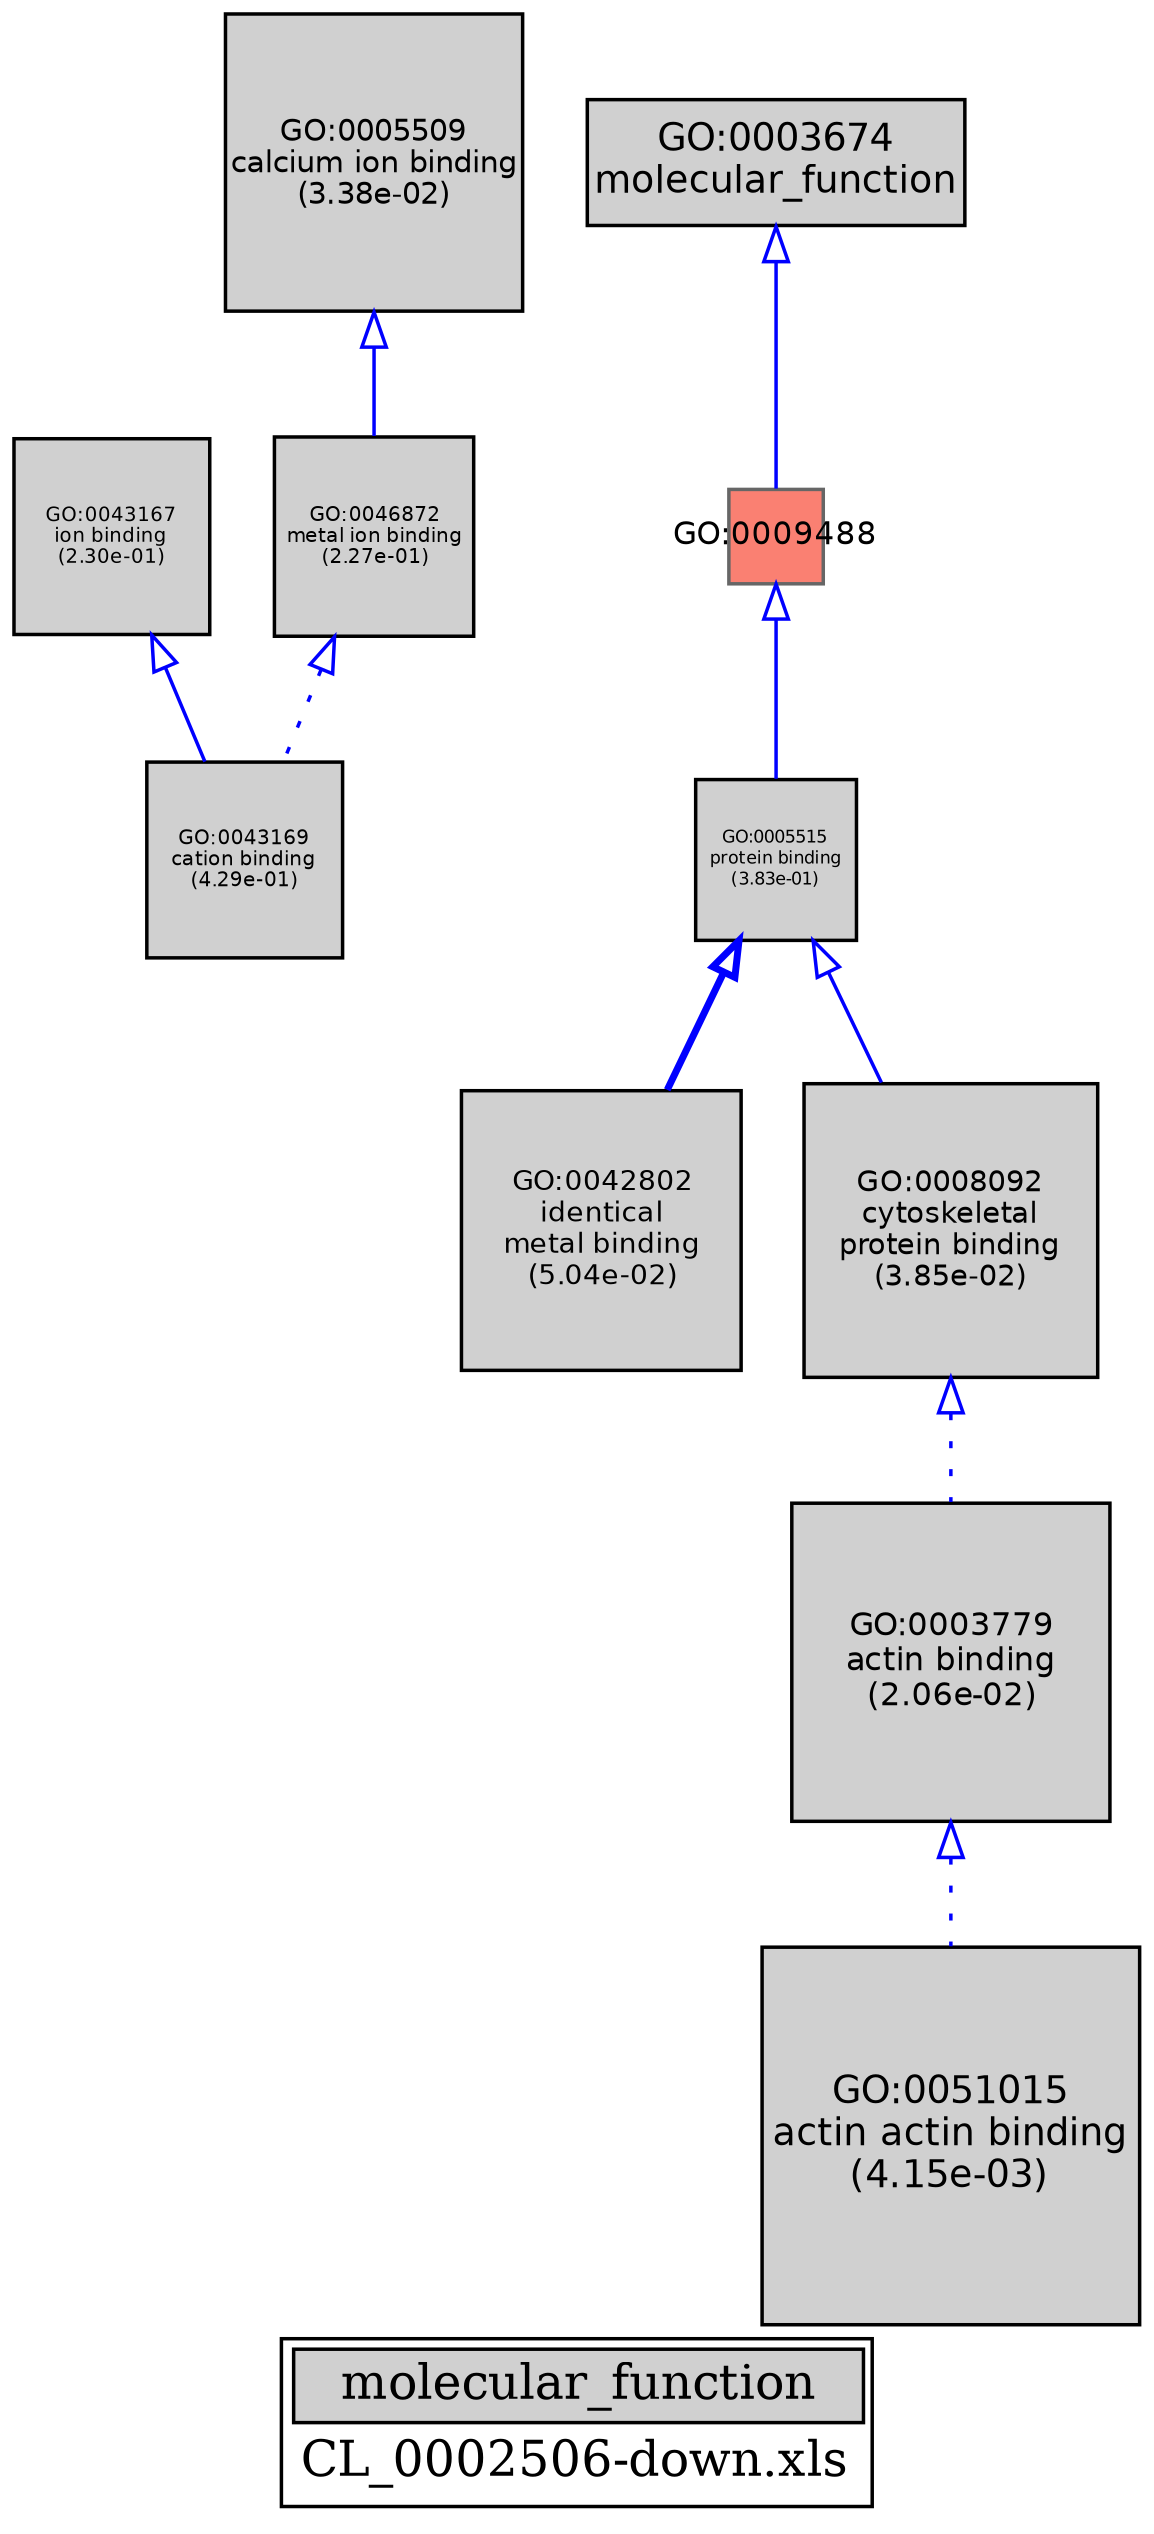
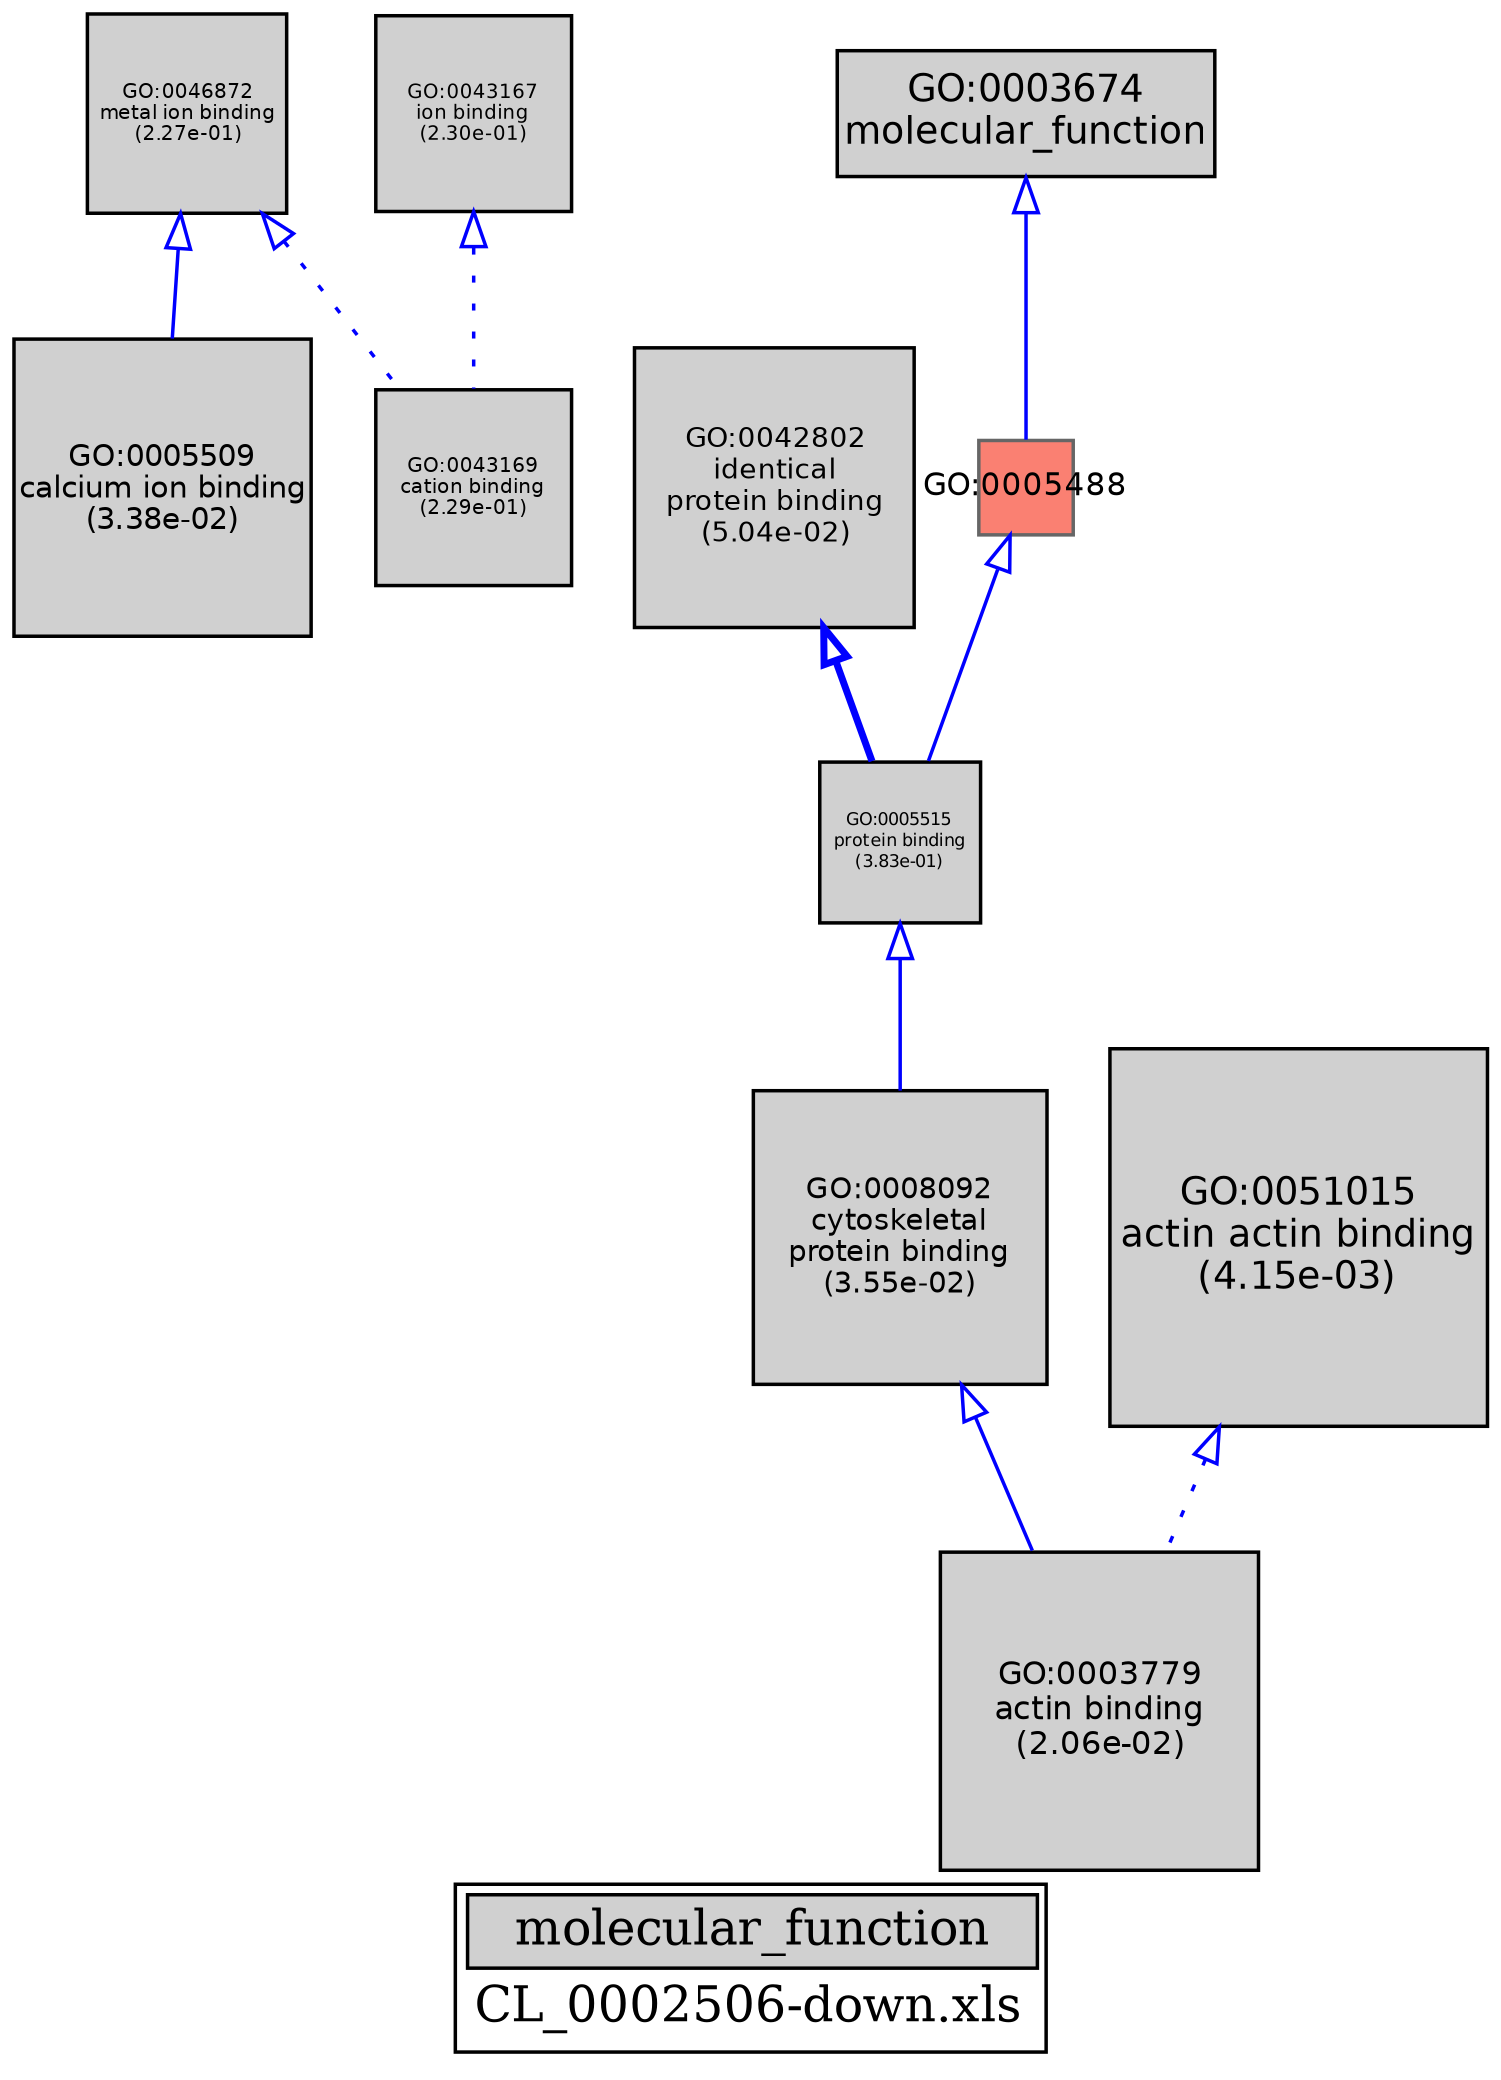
(374, 392) -> (175, 294)
(776, 537) -> (1026, 488)
(185, 715) -> (474, 318)
(245, 880) -> (474, 508)
(695, 1031) -> (854, 711)
(603, 1244) -> (776, 502)
(951, 1277) -> (900, 1284)
(951, 1458) -> (1004, 1484)
(951, 1902) -> (1186, 1505)
